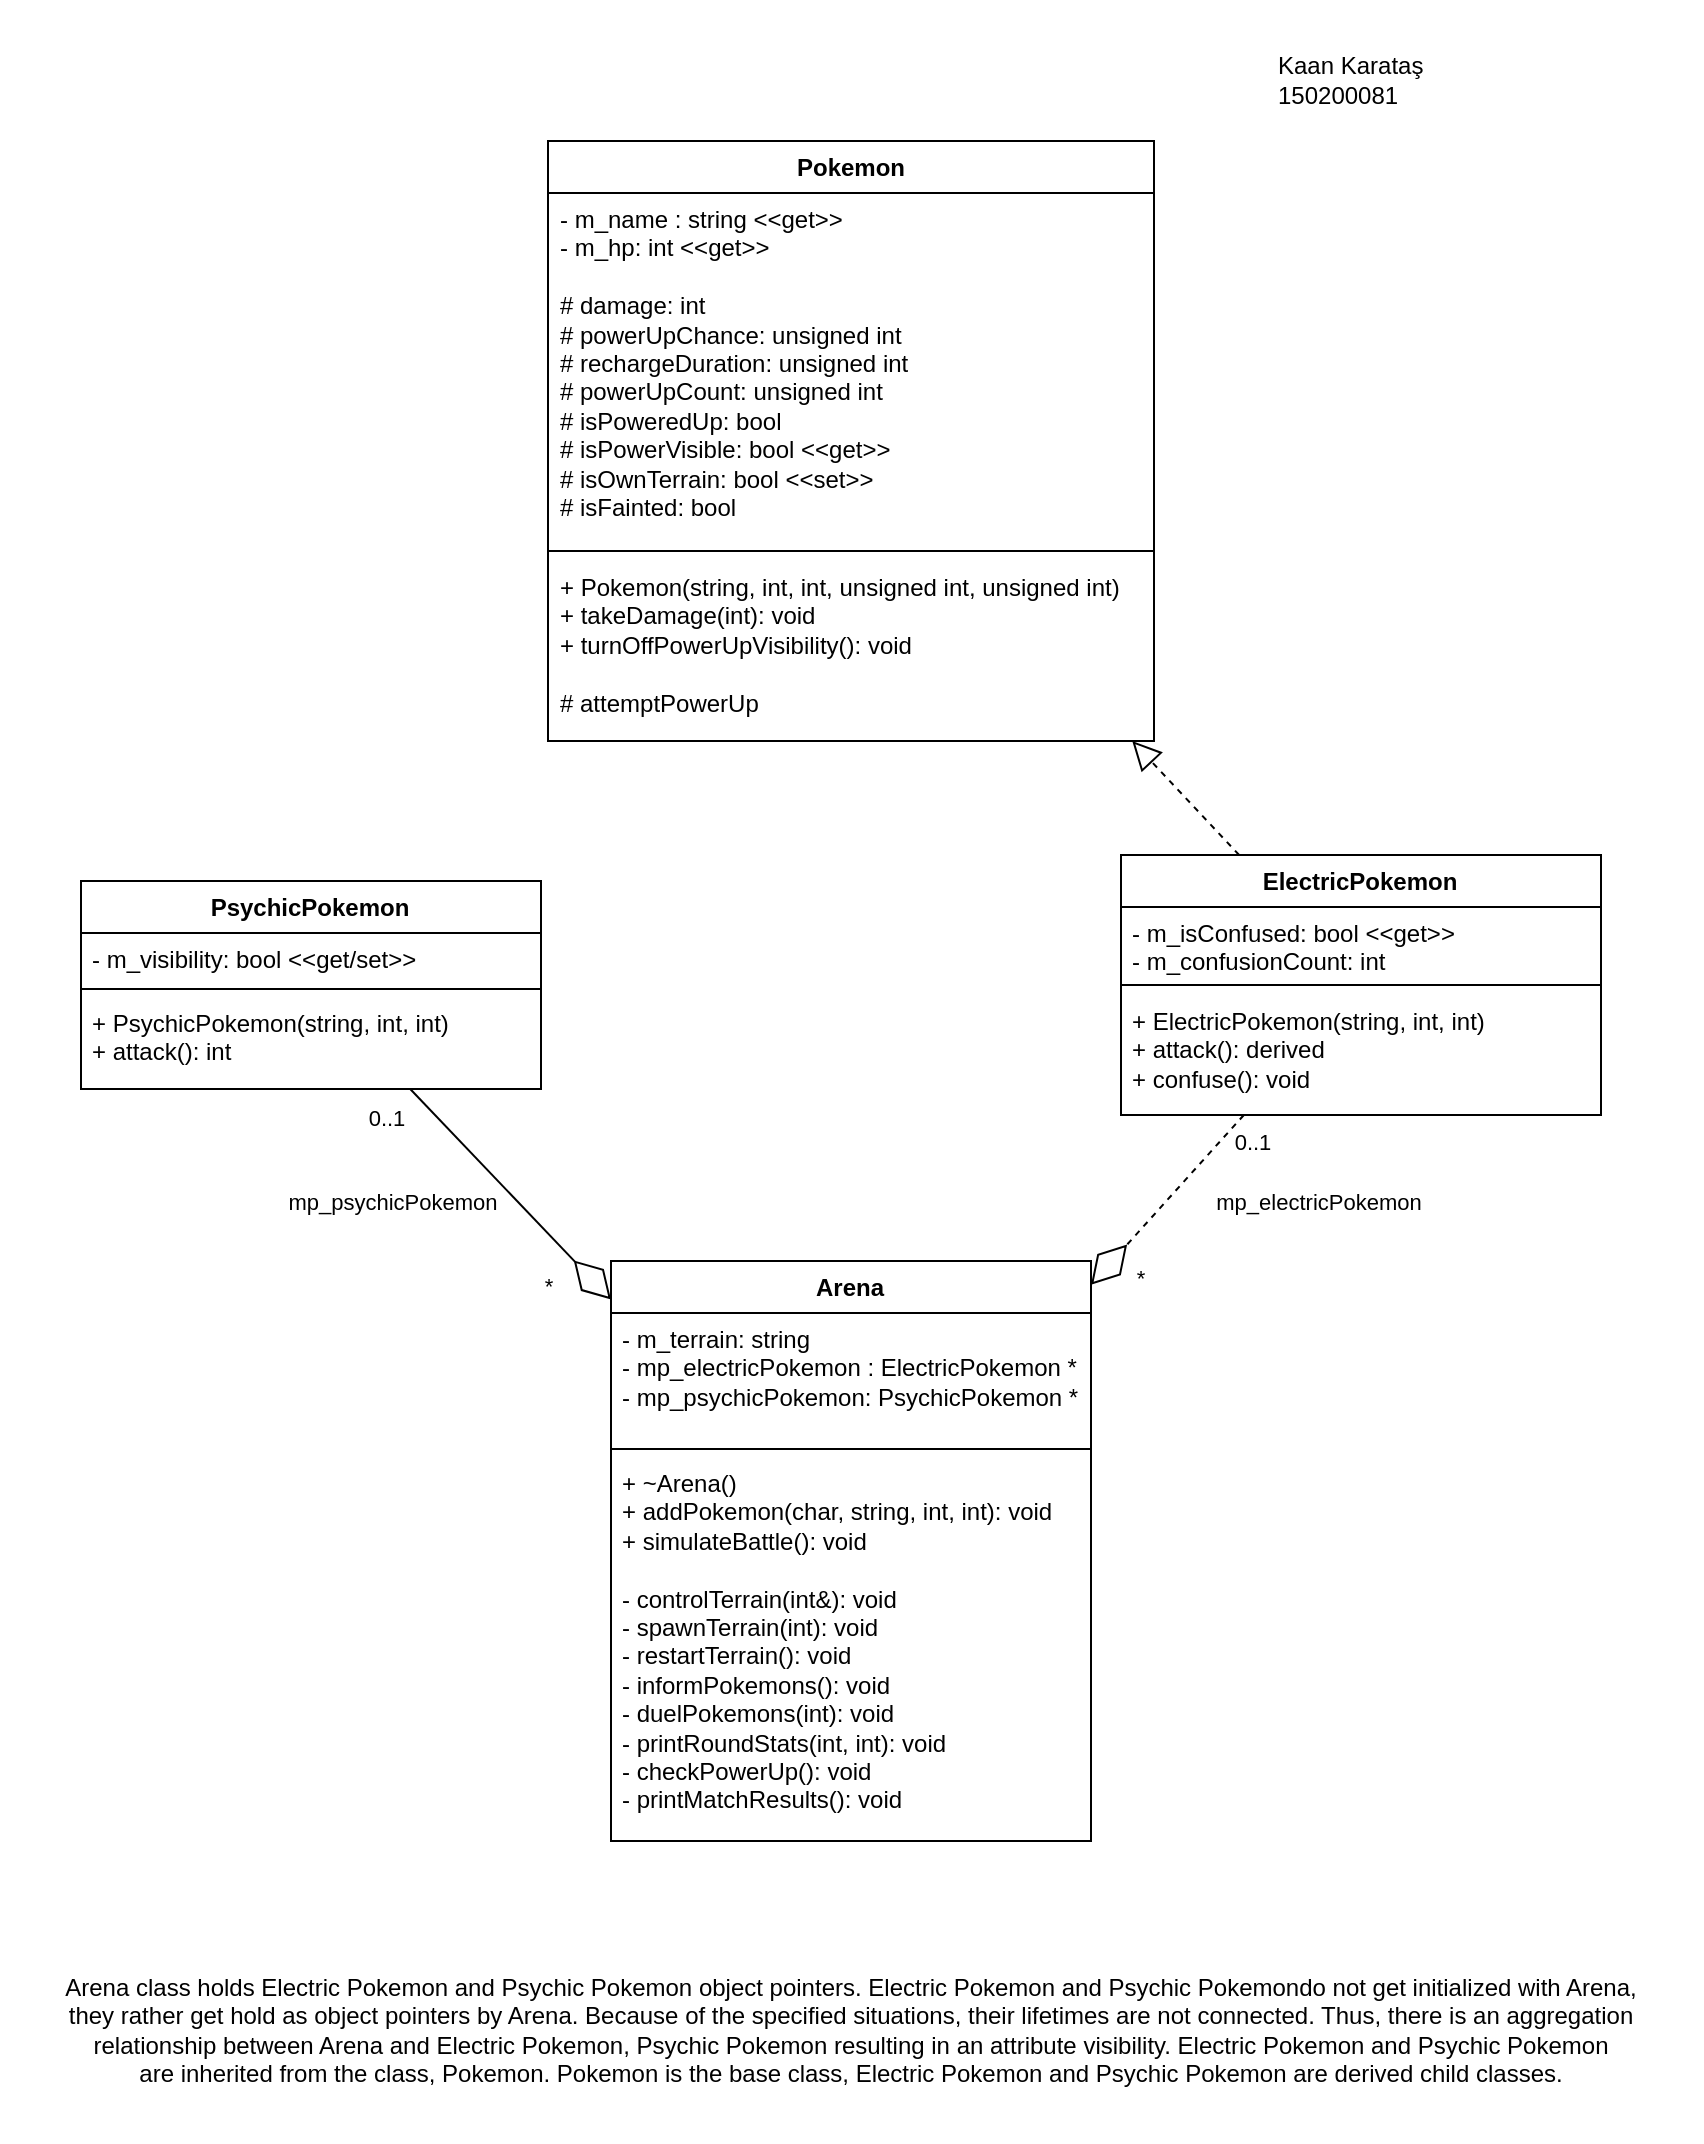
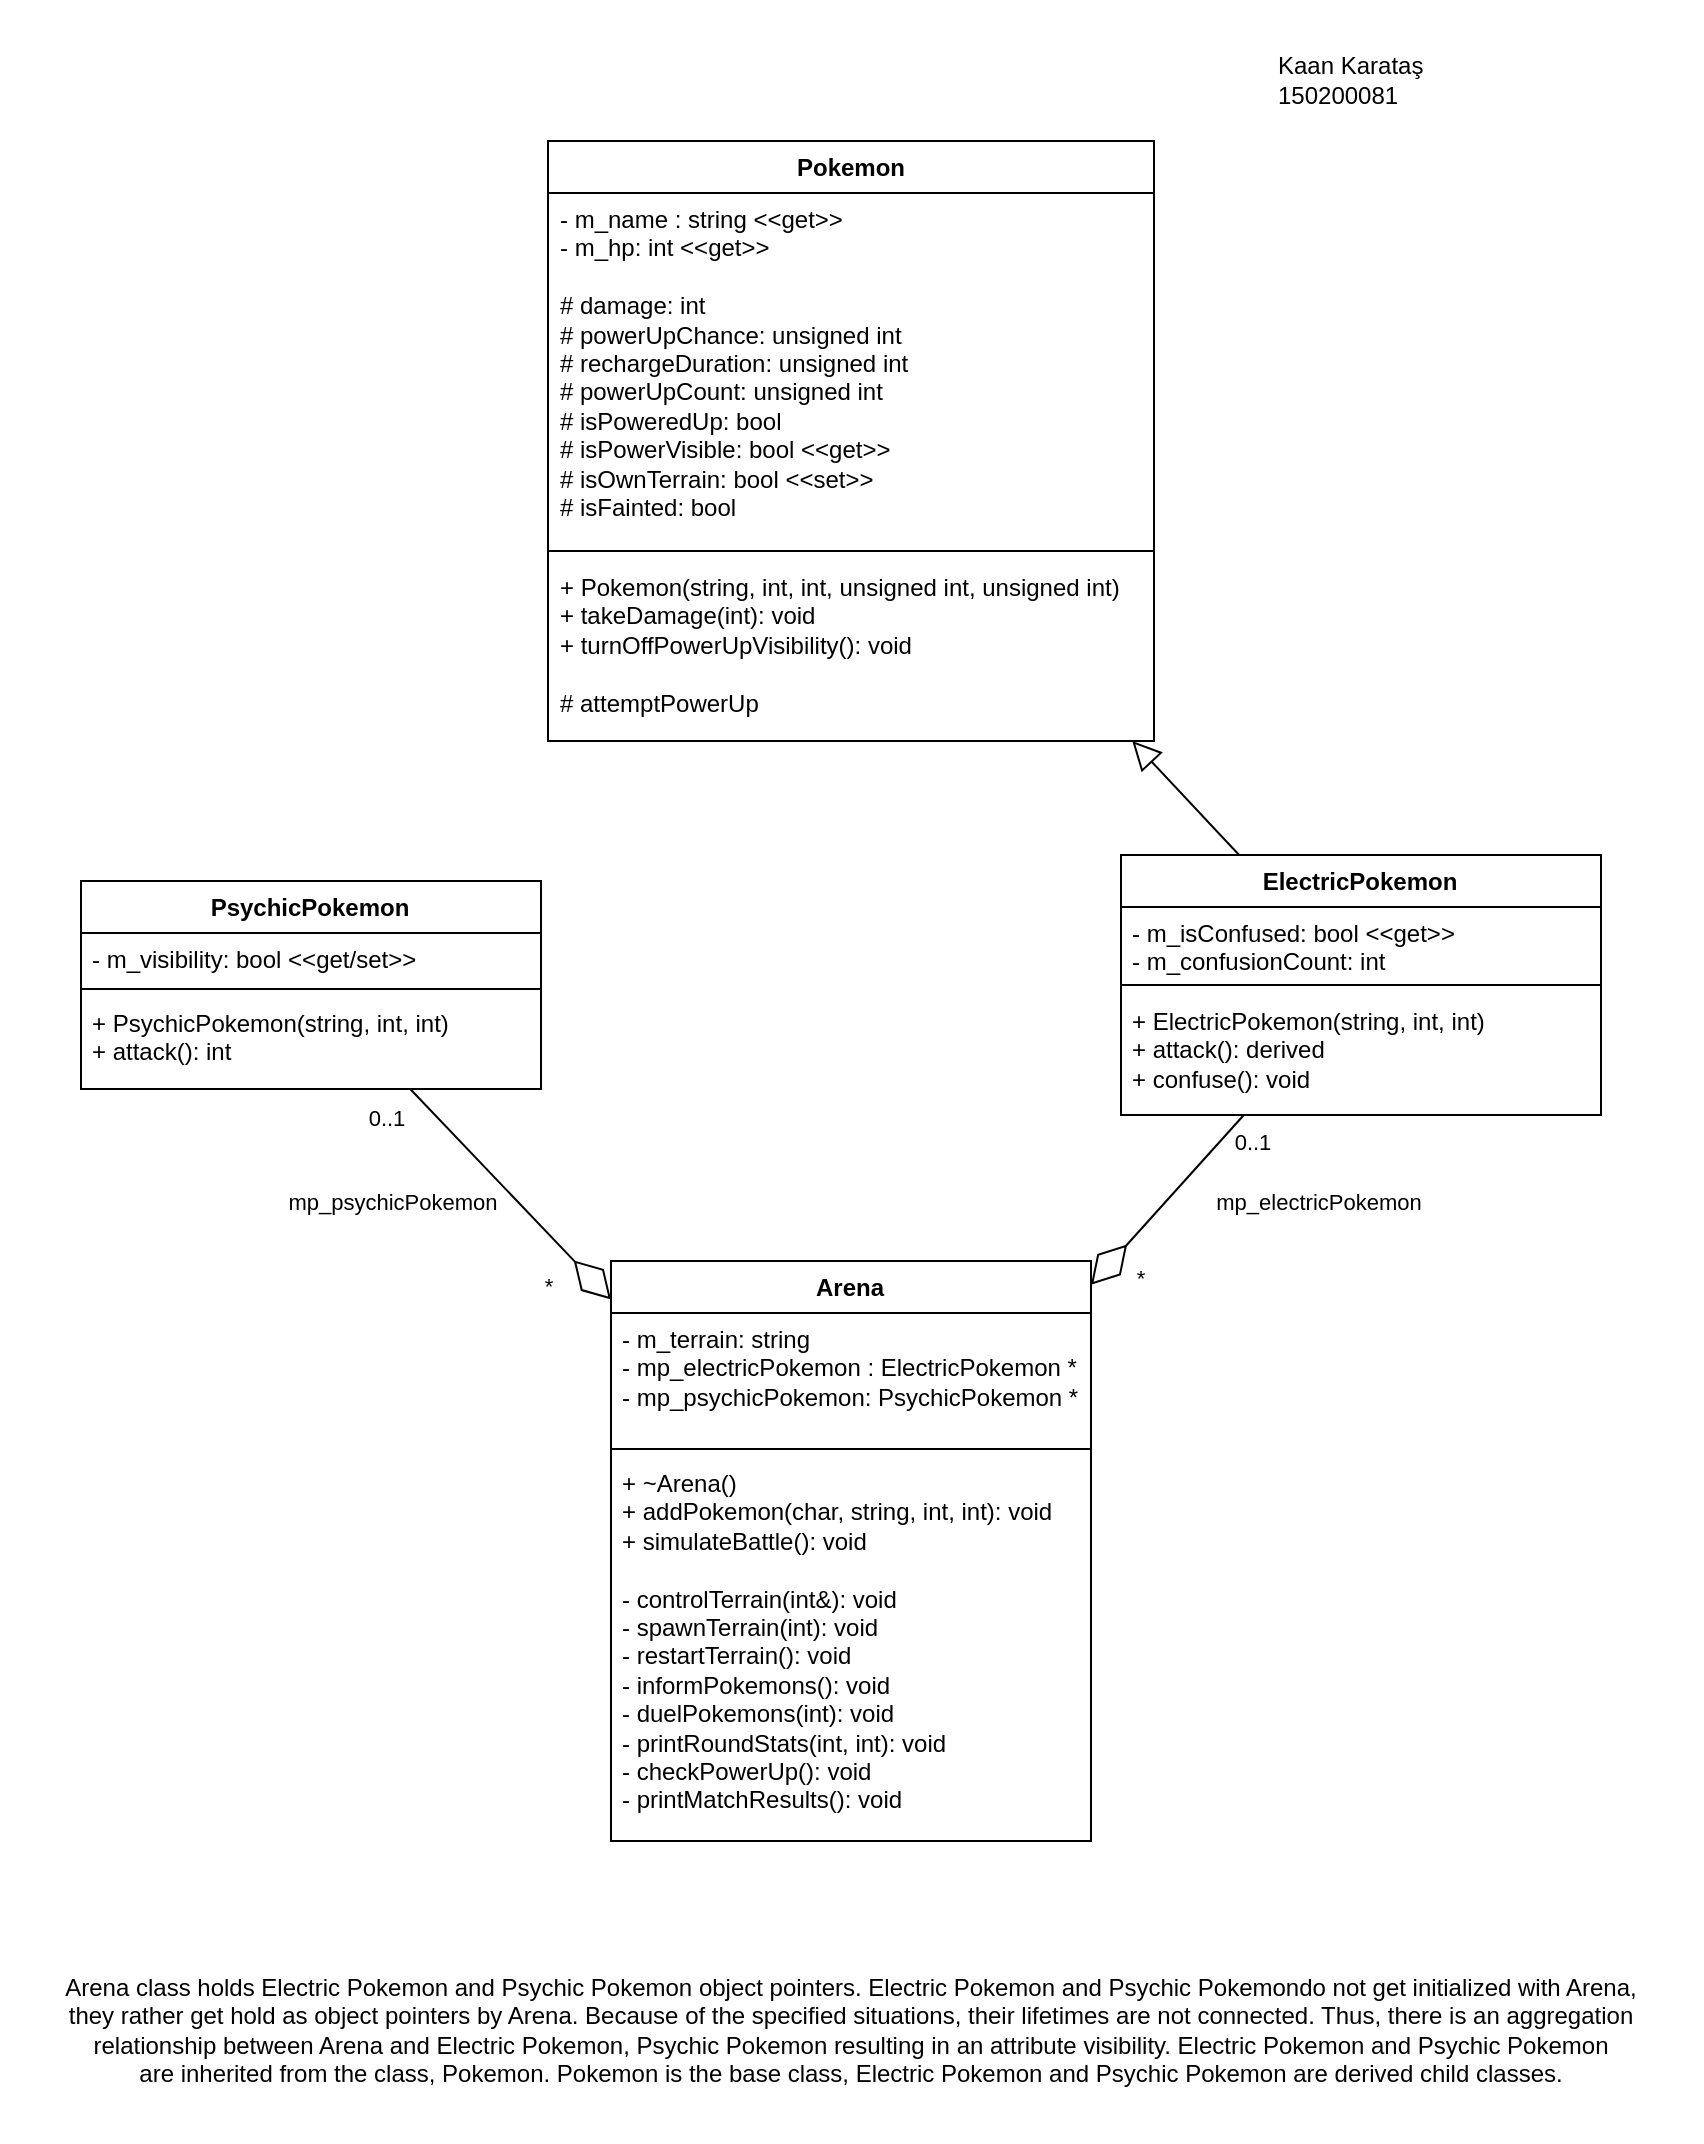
(1194, 807) -> (1194, 807)
(1183, 1182) -> (1183, 1182)
